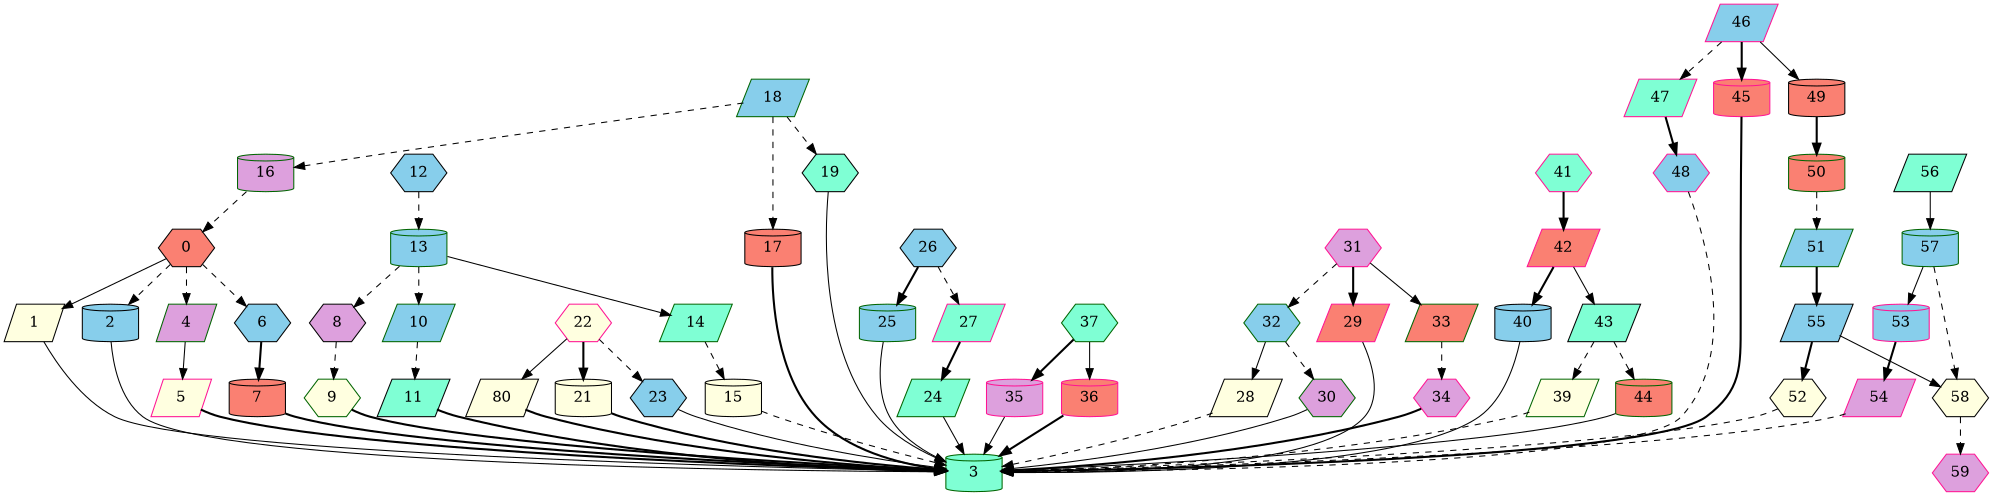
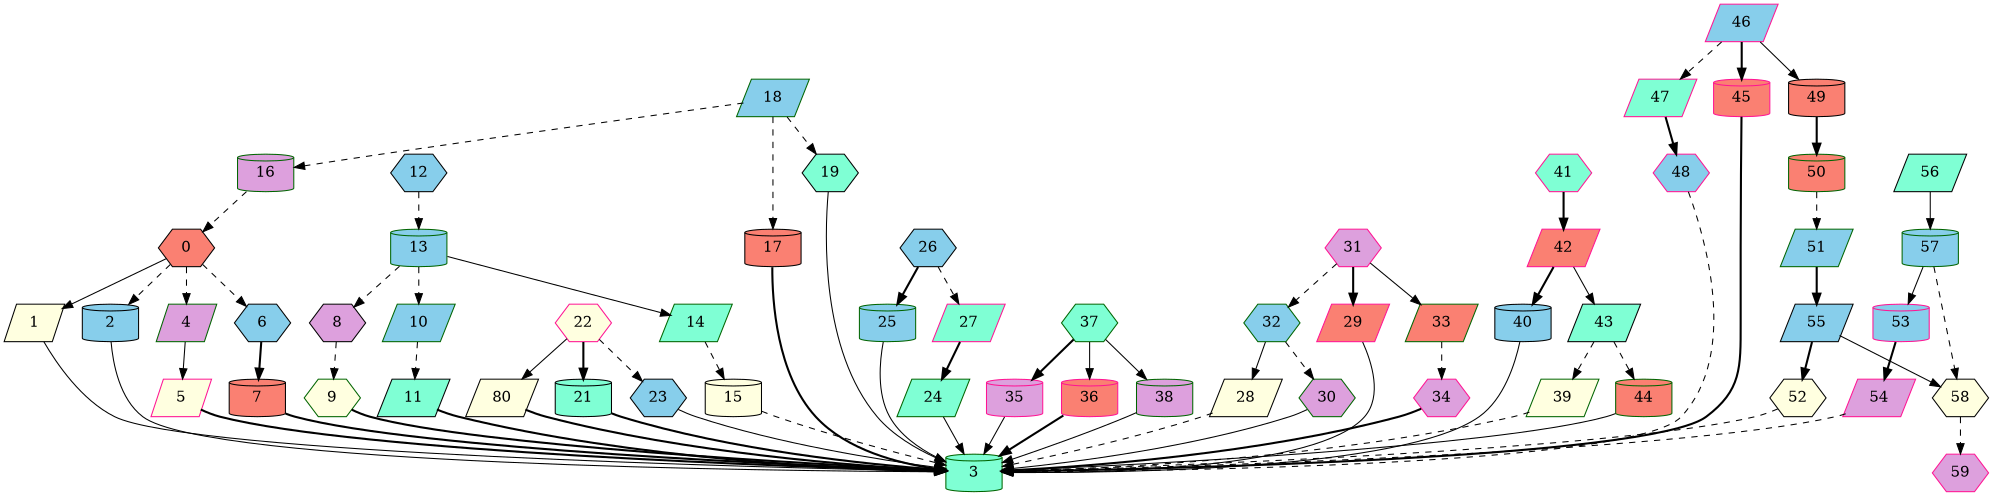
(583, 398) -> (583, 398)
none -> (1165, 398)
